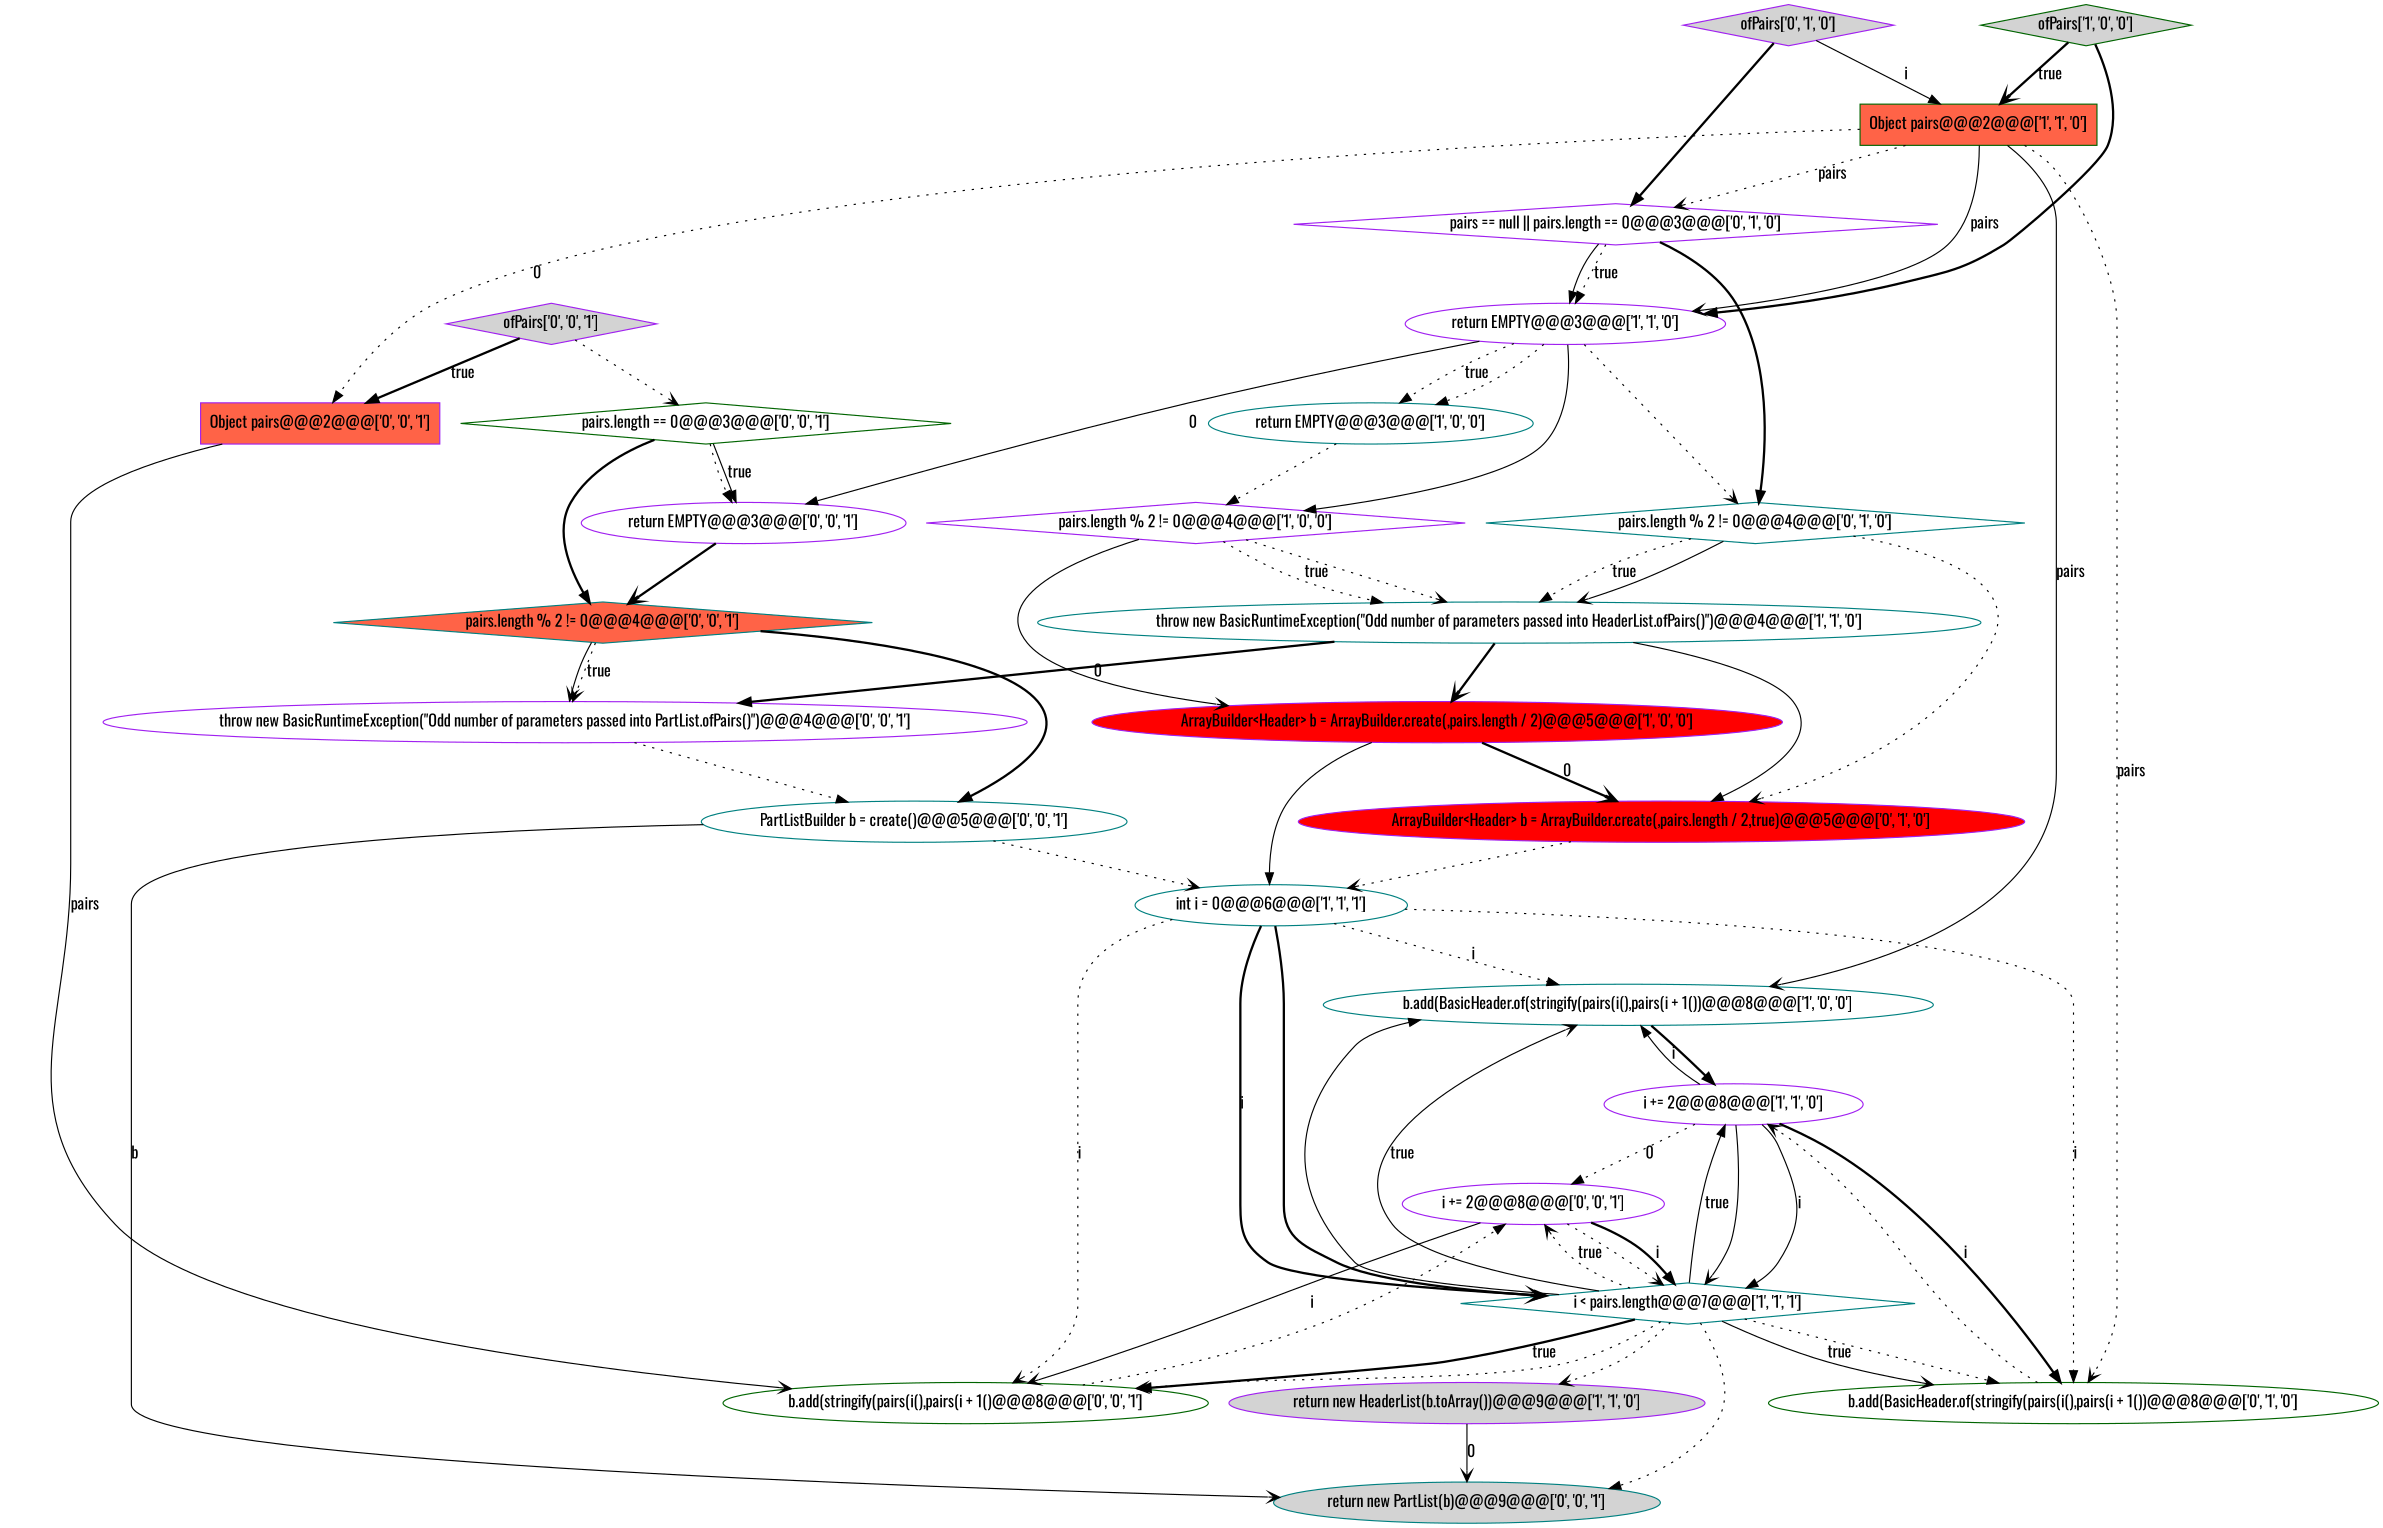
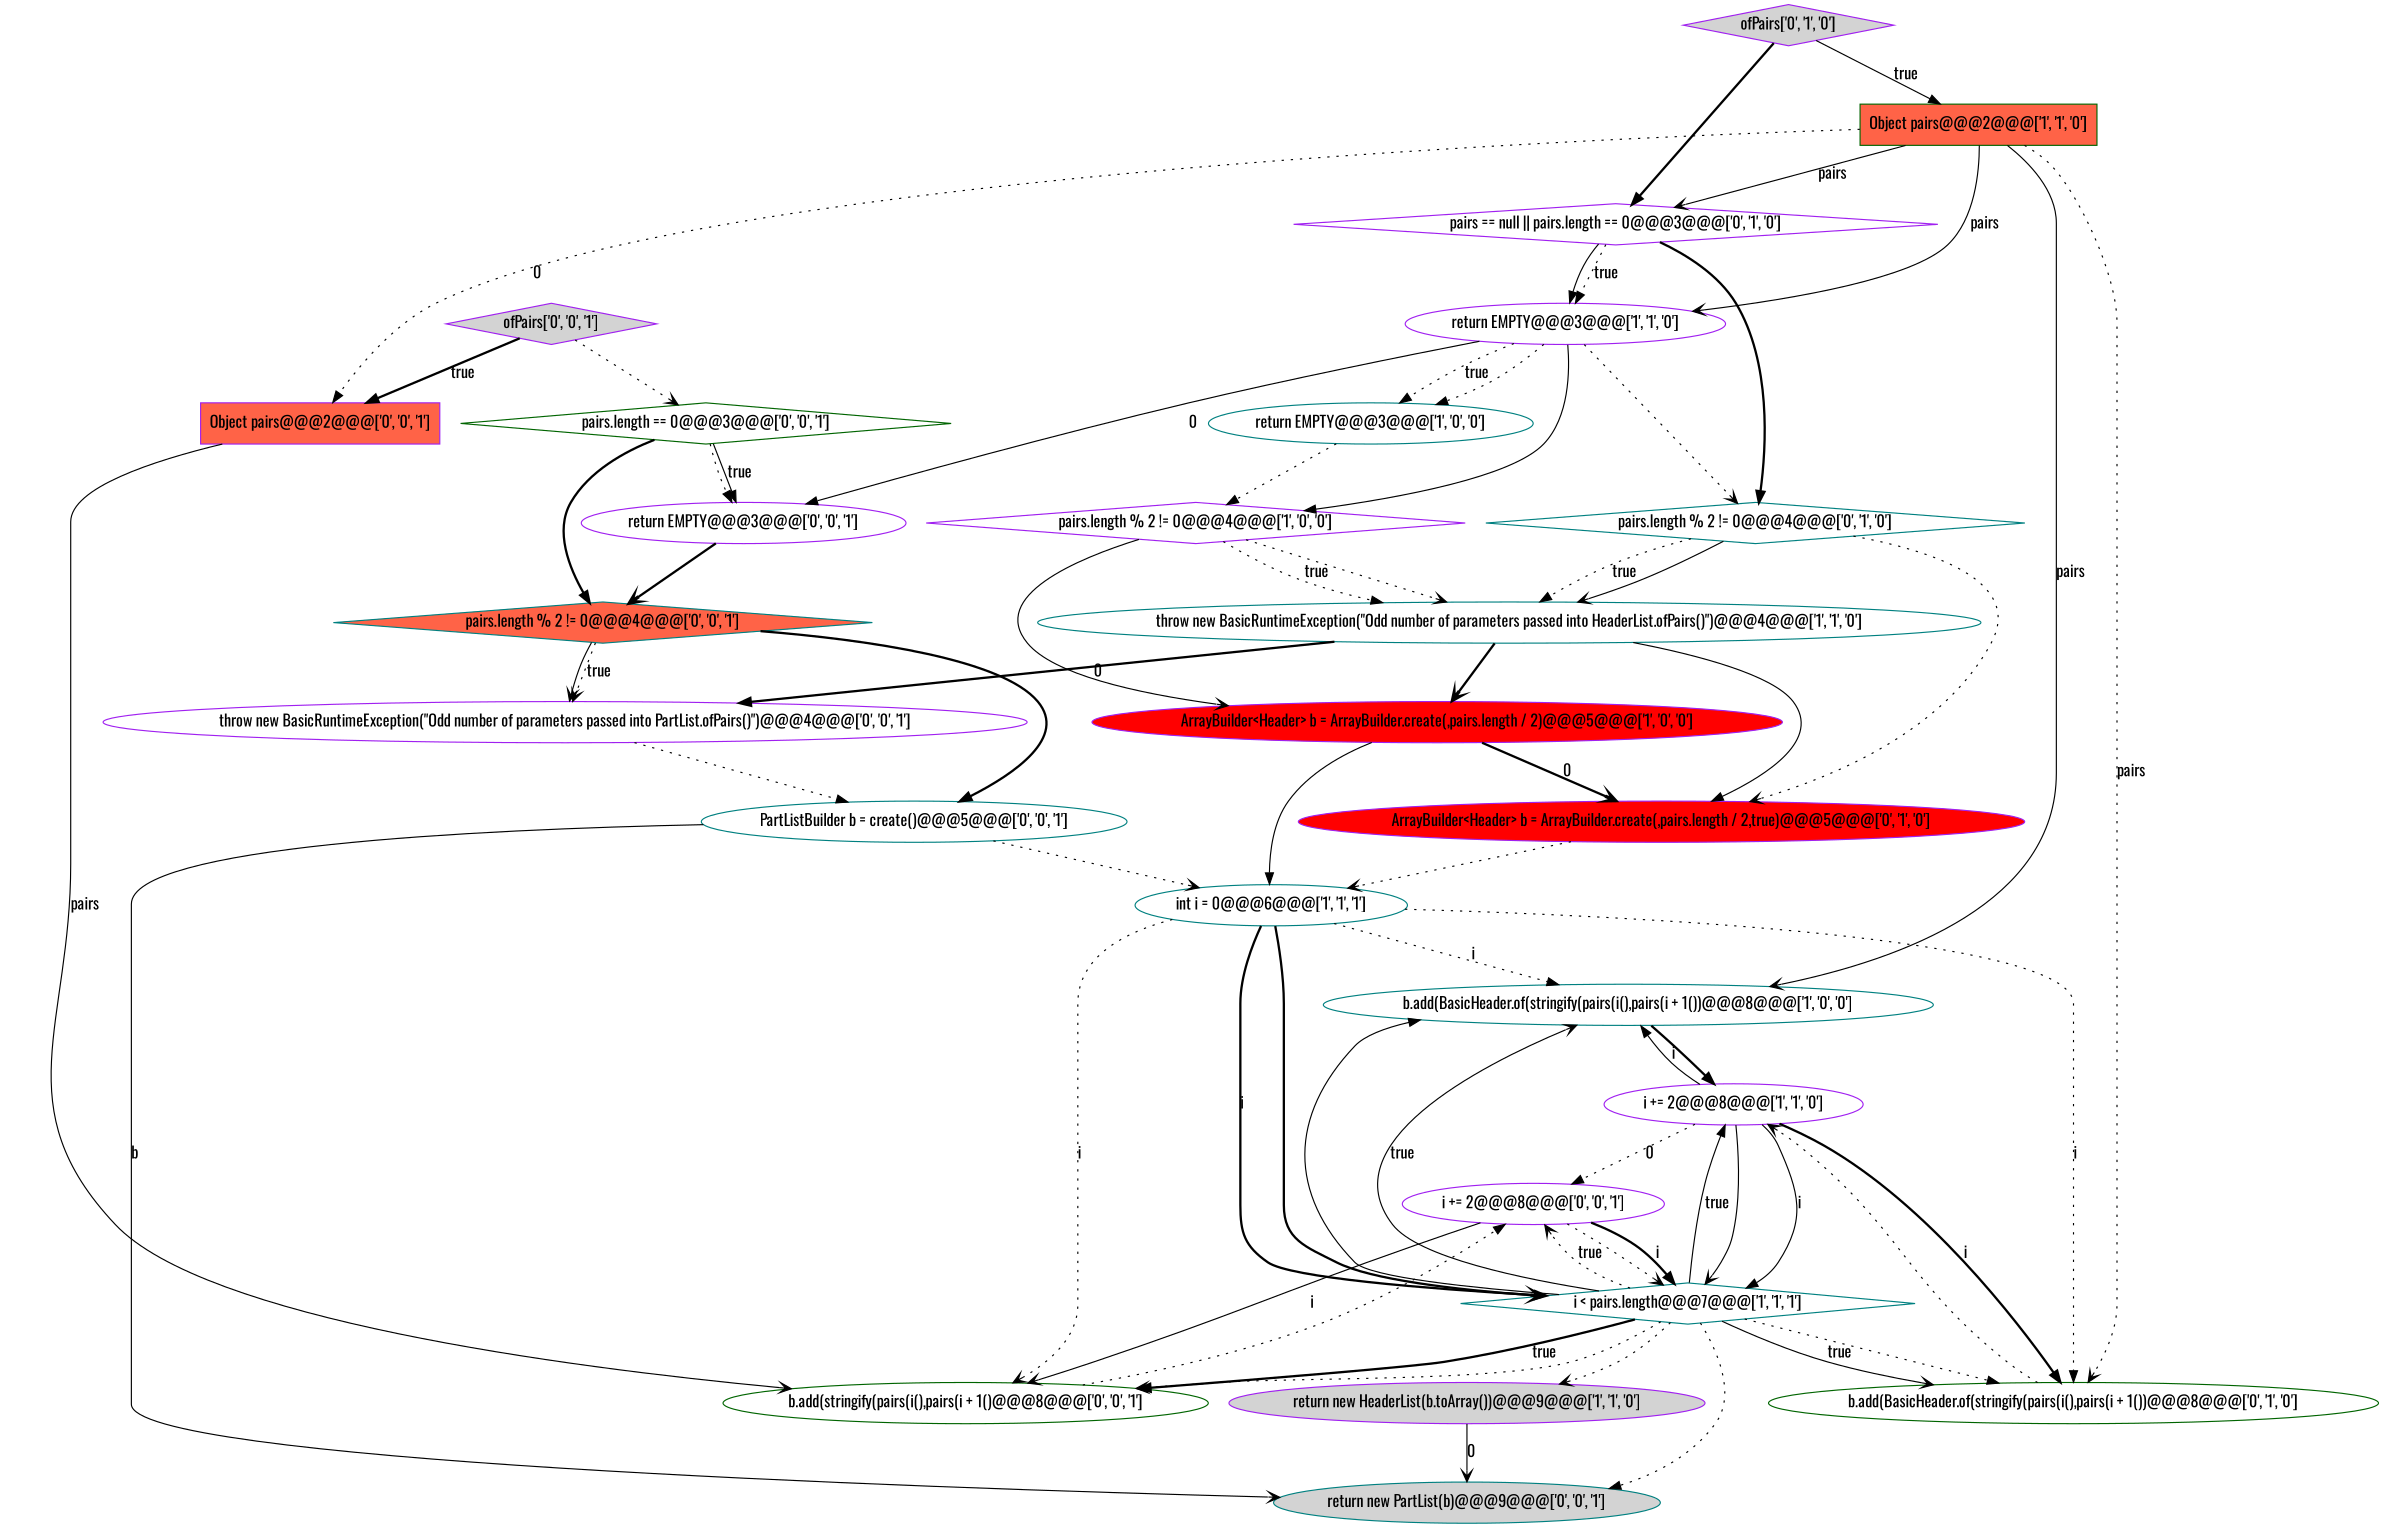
(2086, 25) -> none
(1906, 75) -> (1906, 75)
(1796, 175) -> (1796, 175)
